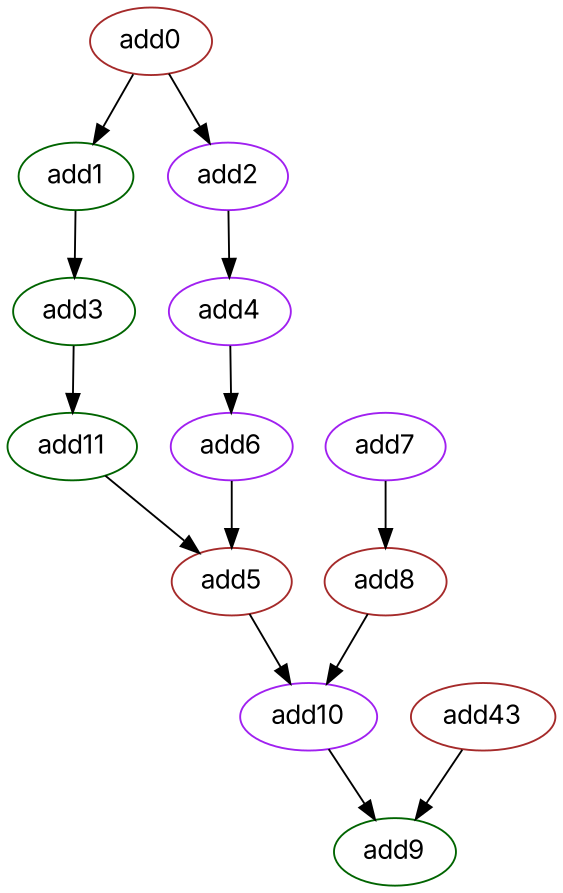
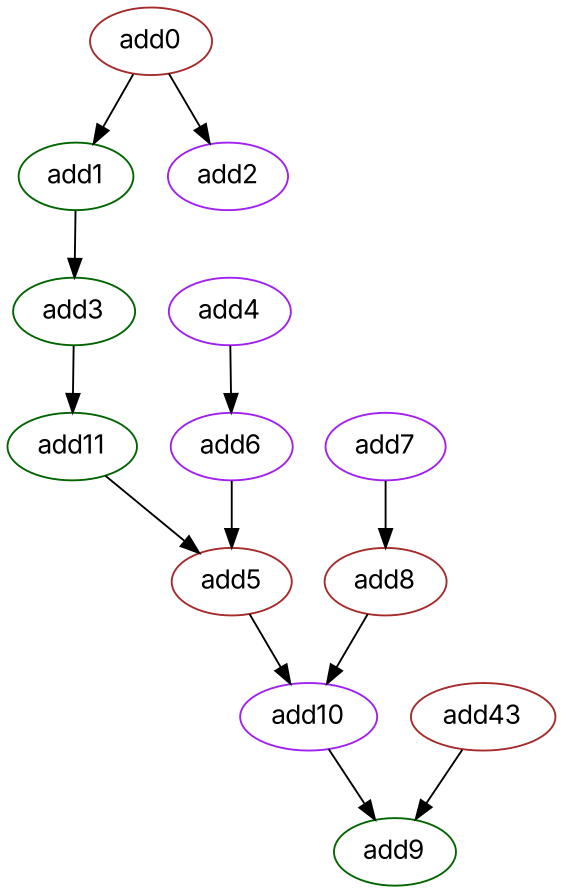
(229, 235) -> none
